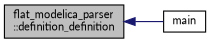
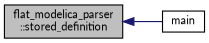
(64, 22) -> (64, 22)
